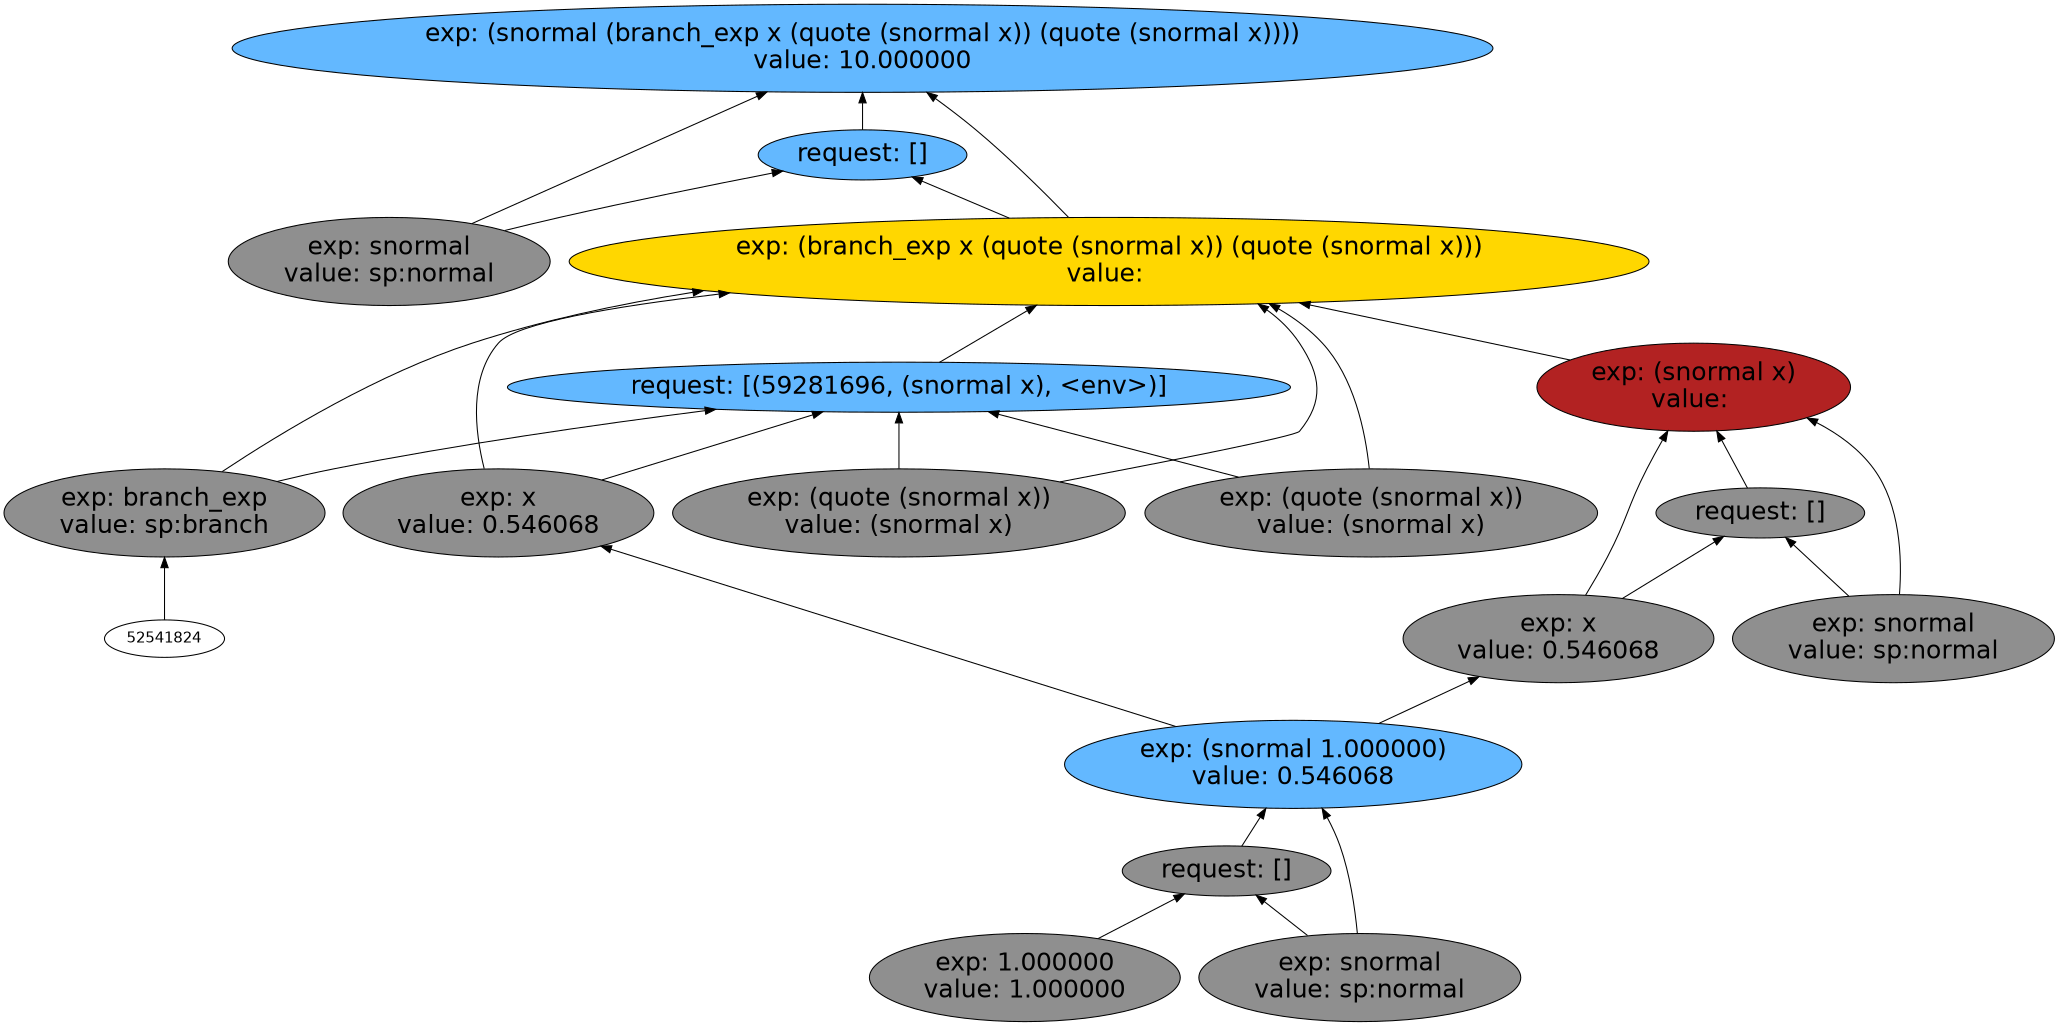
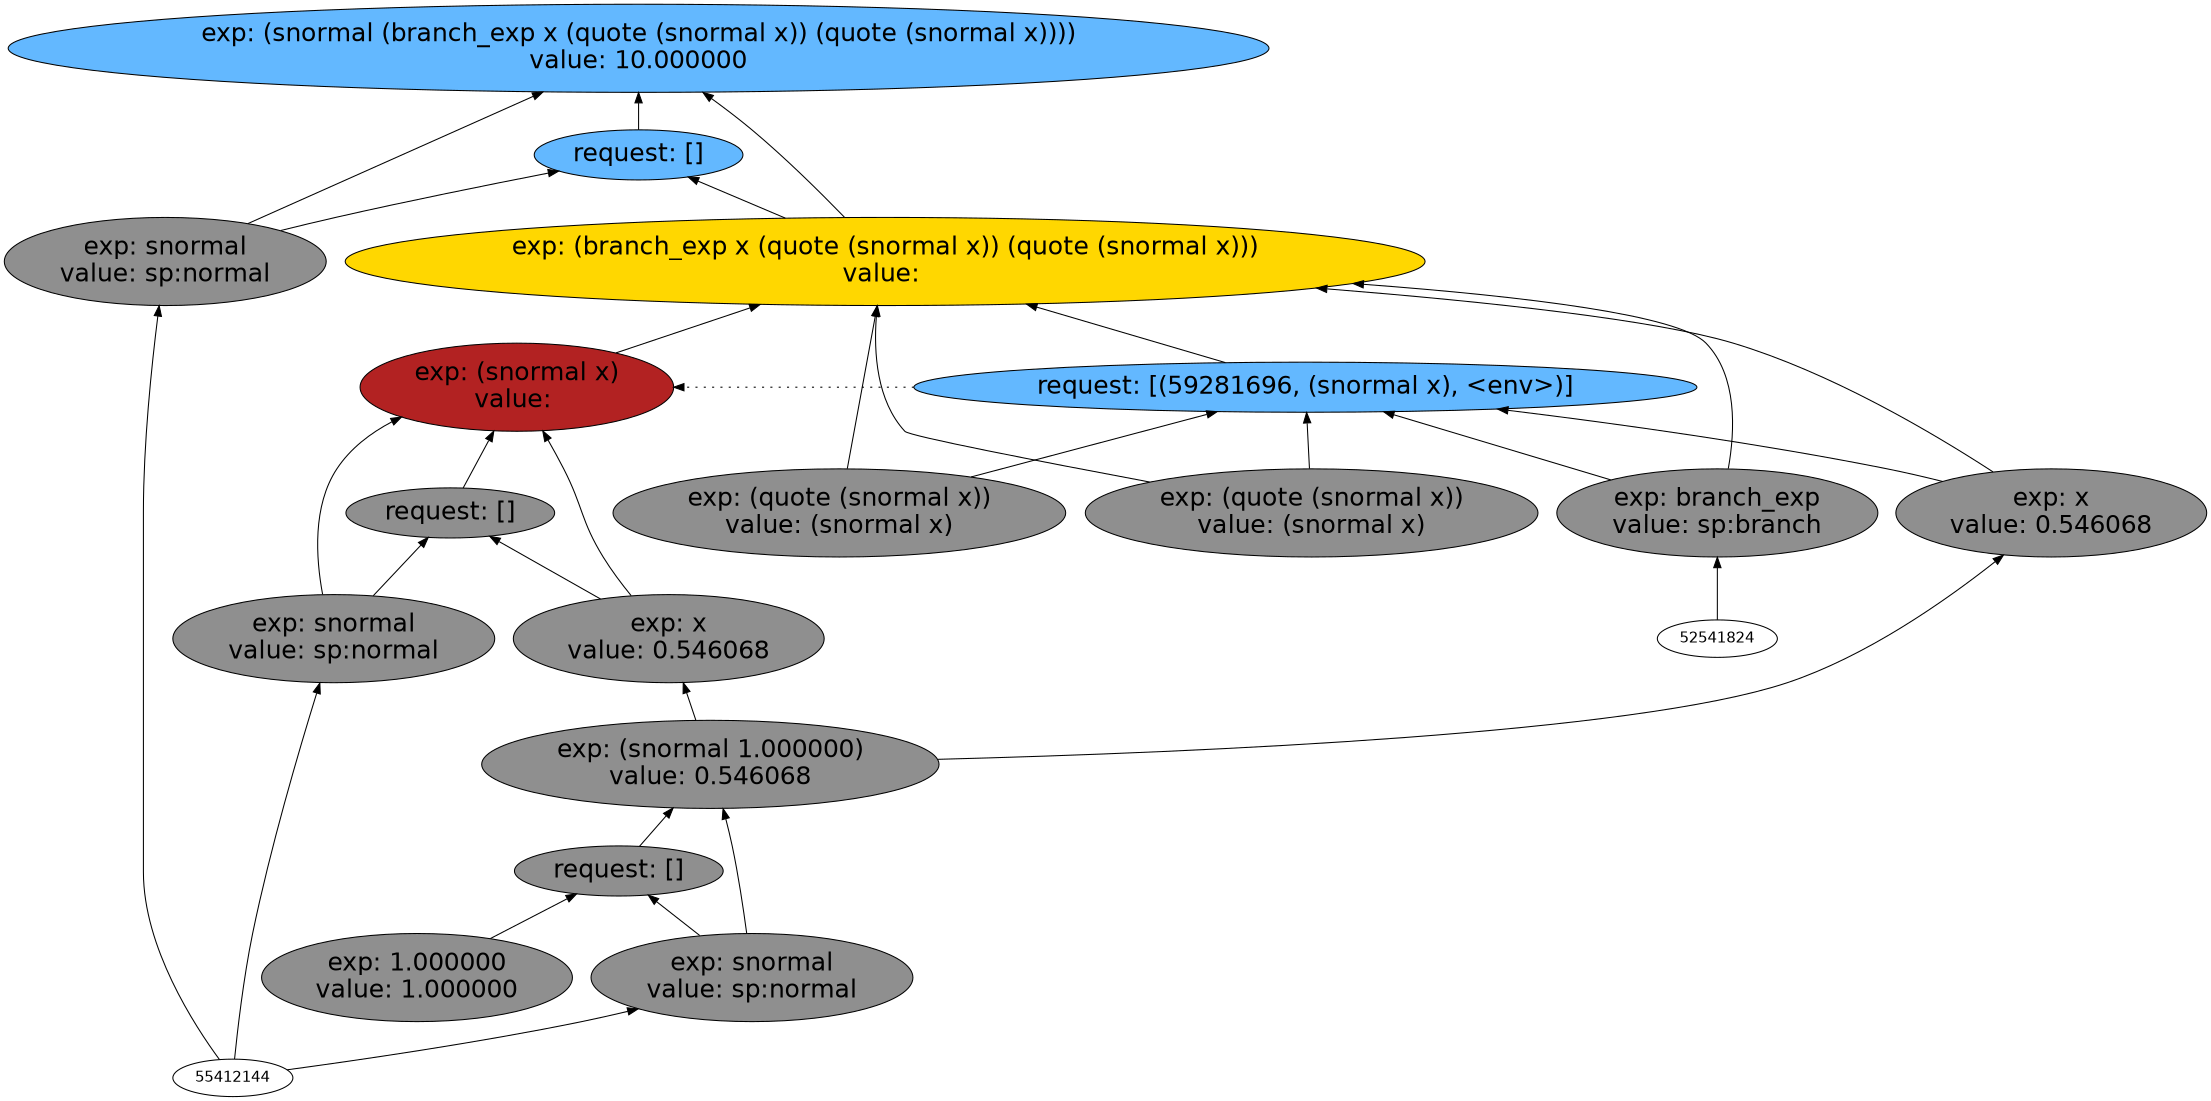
none -> (799, 387)
(1293, 764) -> (710, 764)
none -> (233, 1078)
